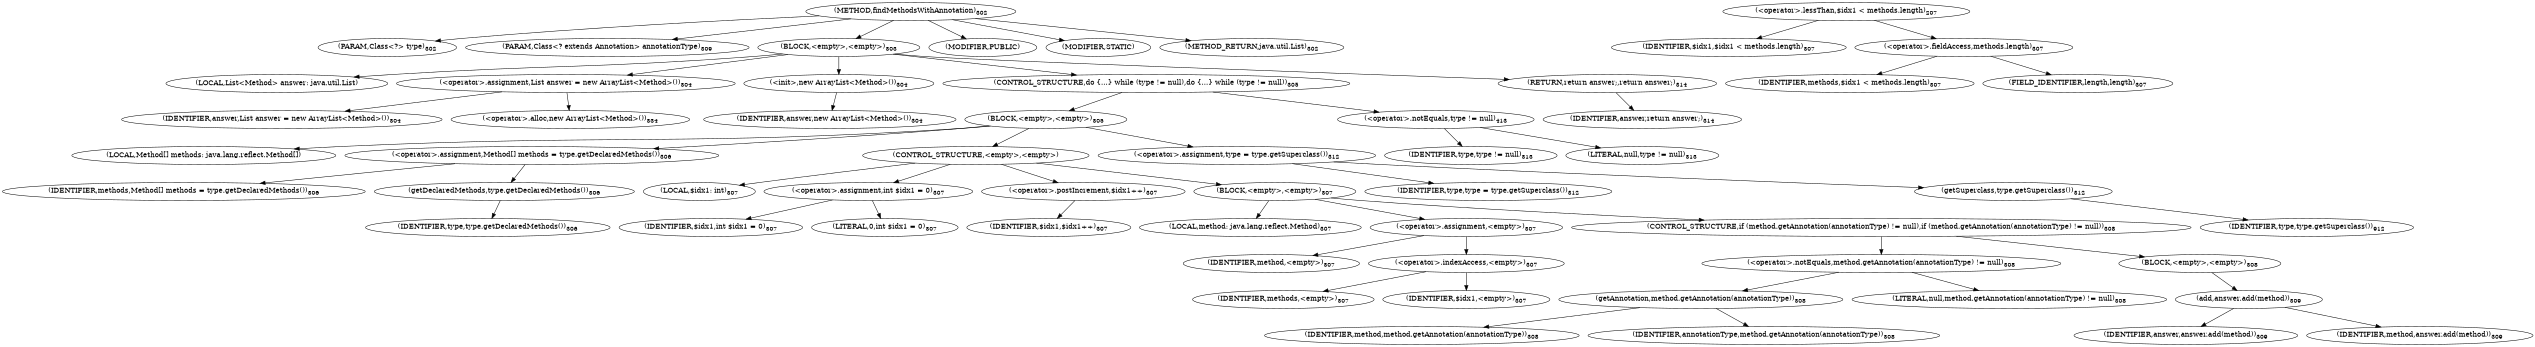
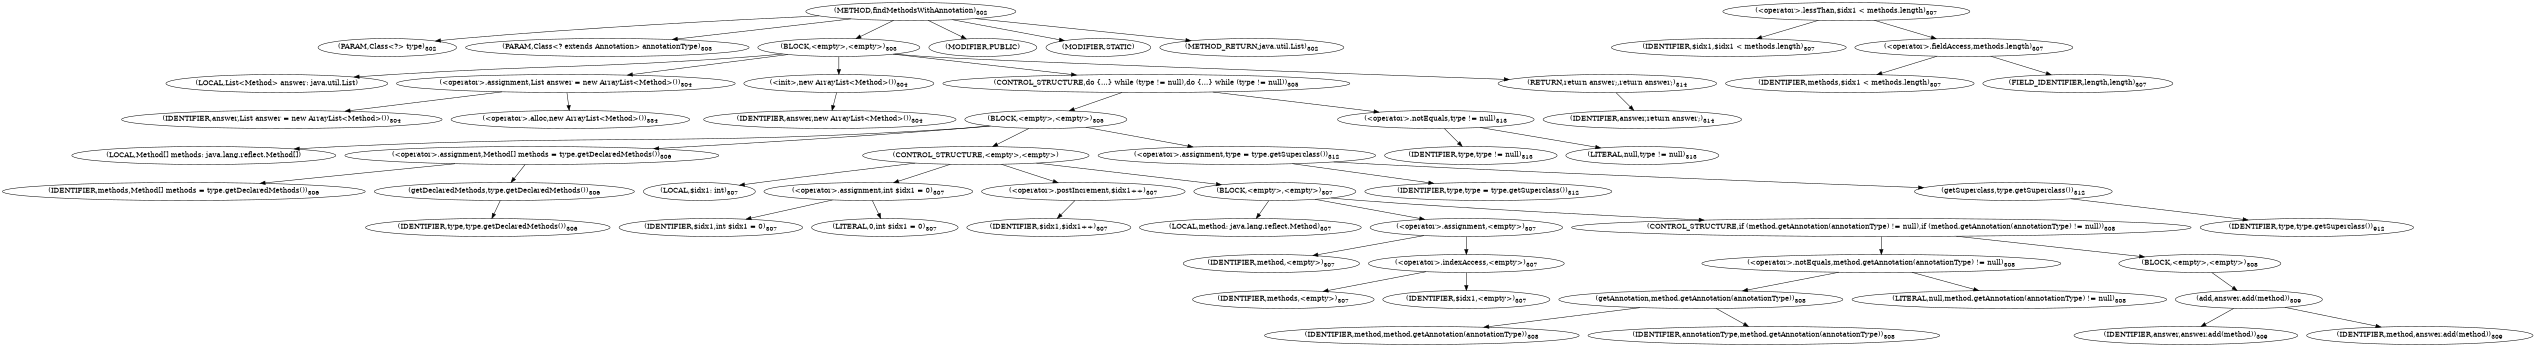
(1932, 11) -> (1932, 11)
(707, 47) -> (707, 47)
(1502, 119) -> (1502, 119)
